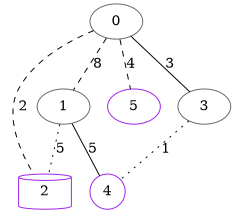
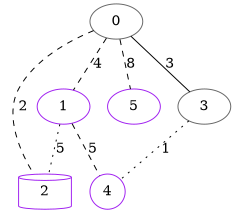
(98, 64) -> (98, 64)
(131, 64) -> (131, 64)
(64, 107) -> (64, 107)
(86, 150) -> (86, 150)
